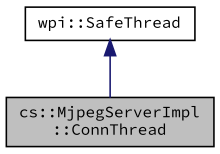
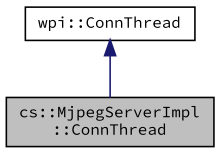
(110, 24) -> (110, 24)
